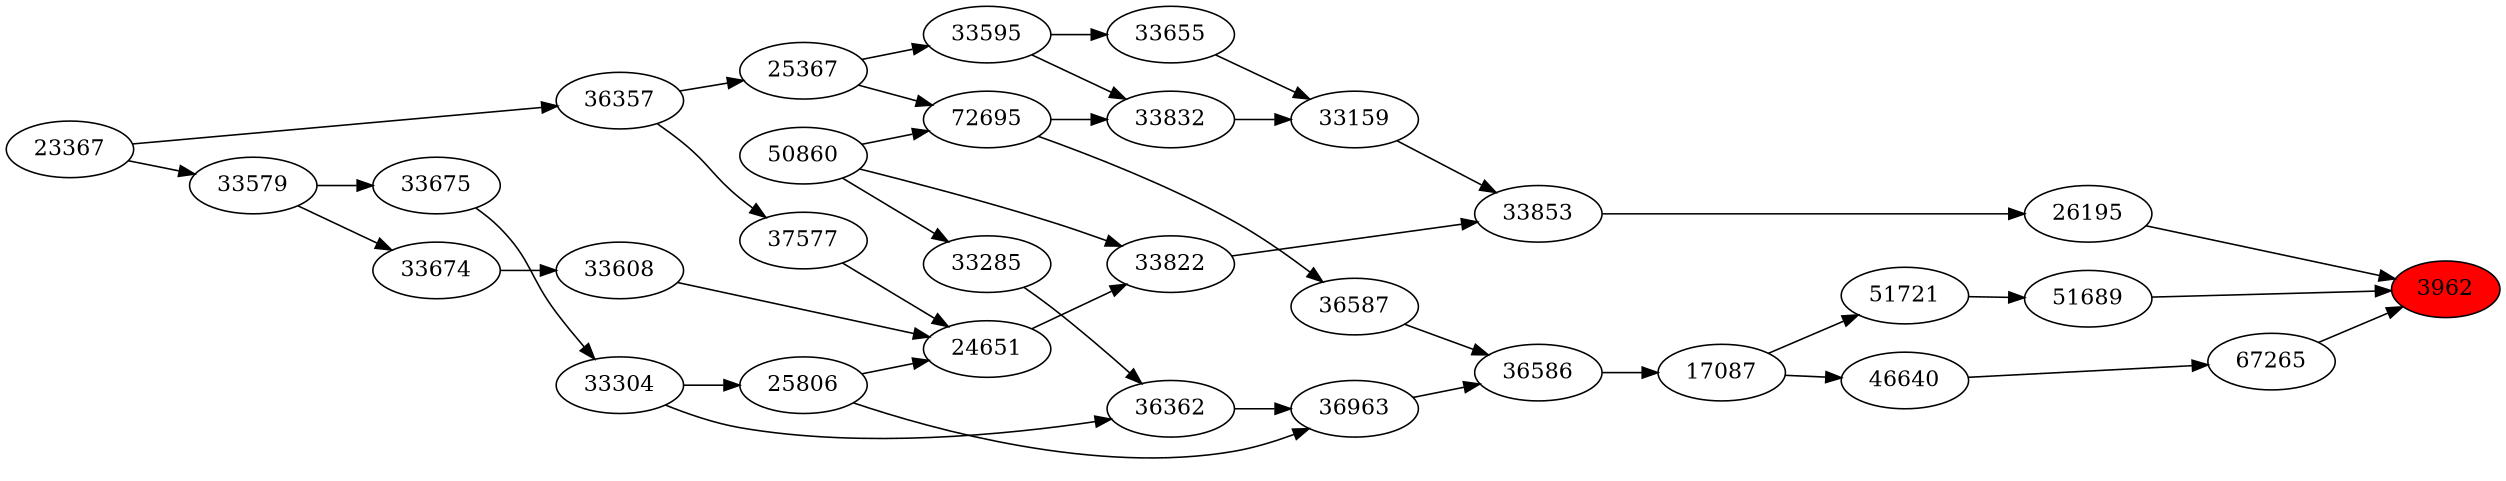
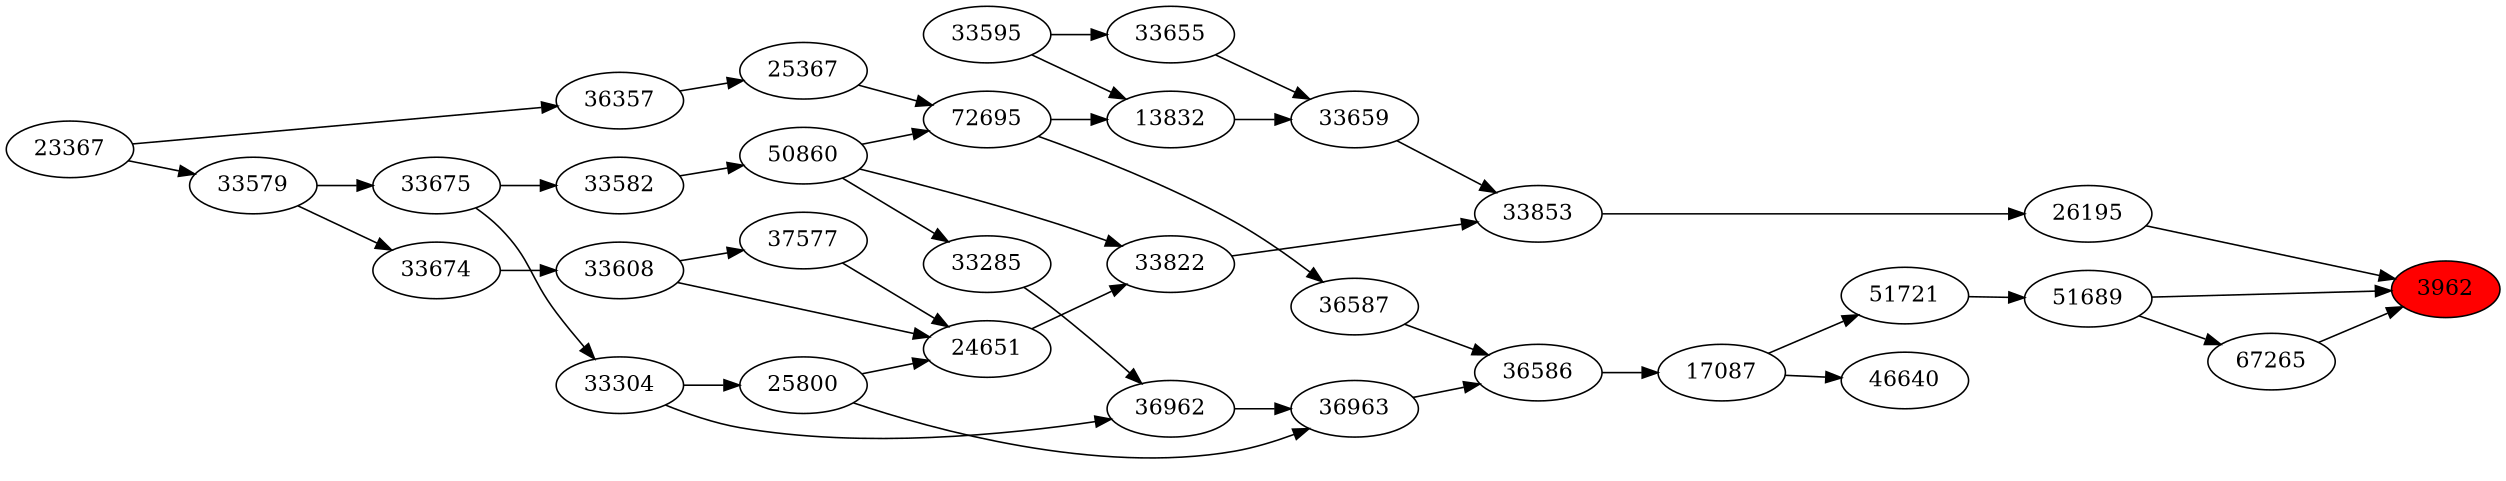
(887, 54) -> none
(1171, 119) -> (1171, 119)
(1355, 119) -> (1355, 119)
(706, 165) -> (704, 257)
none -> (620, 186)
(2080, 371) -> (2172, 327)
(804, 385) -> (804, 385)
(1171, 409) -> (1171, 409)
